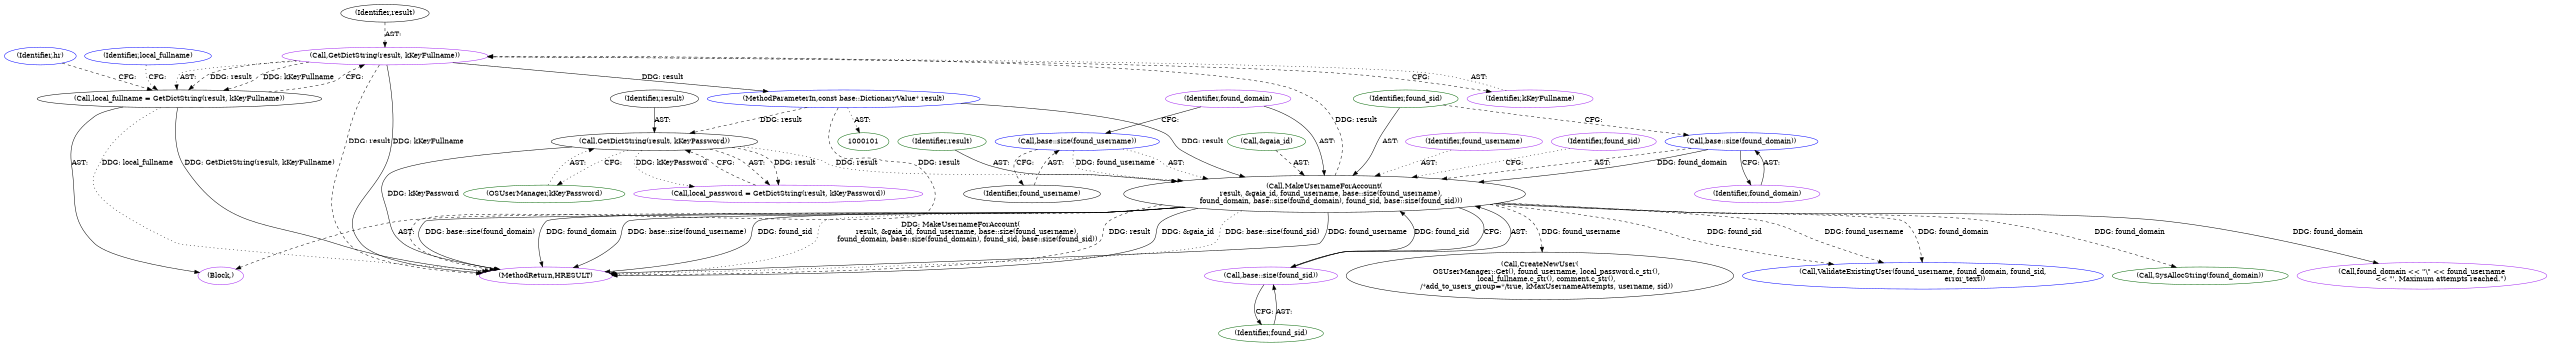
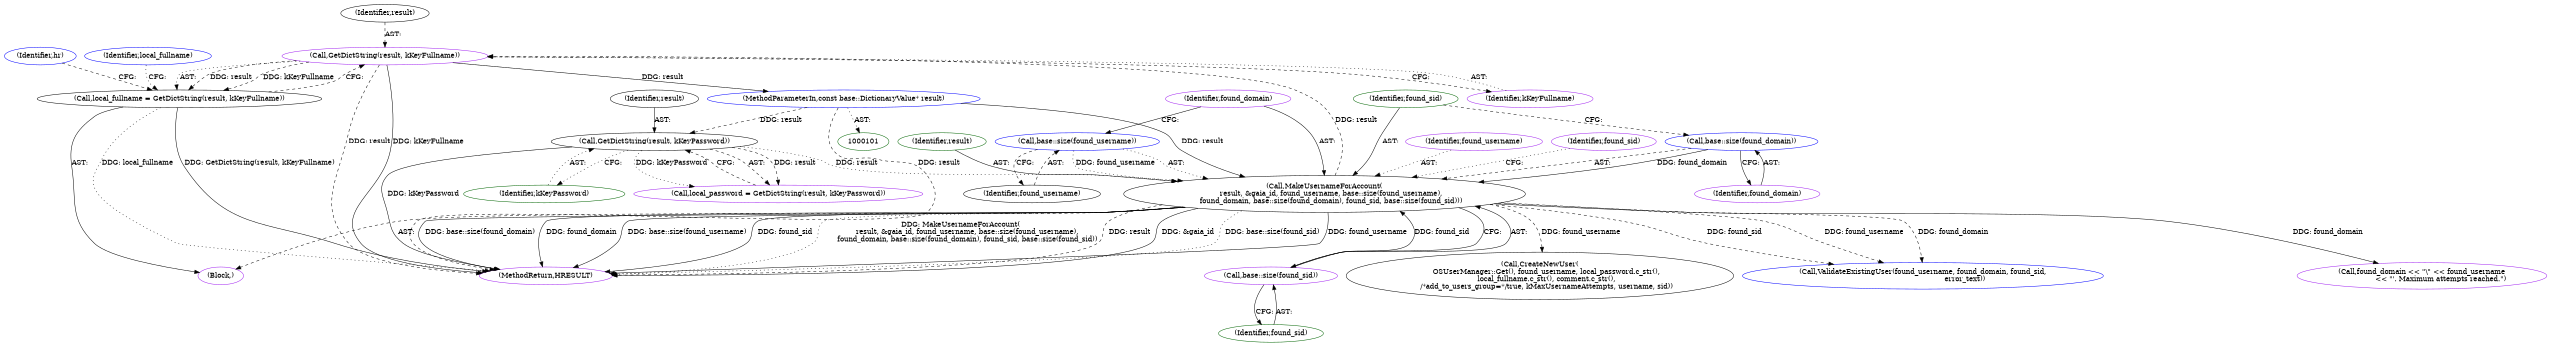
(1267, 142) -> none
(544, 194) -> (544, 194)
(2200, 276) -> none
